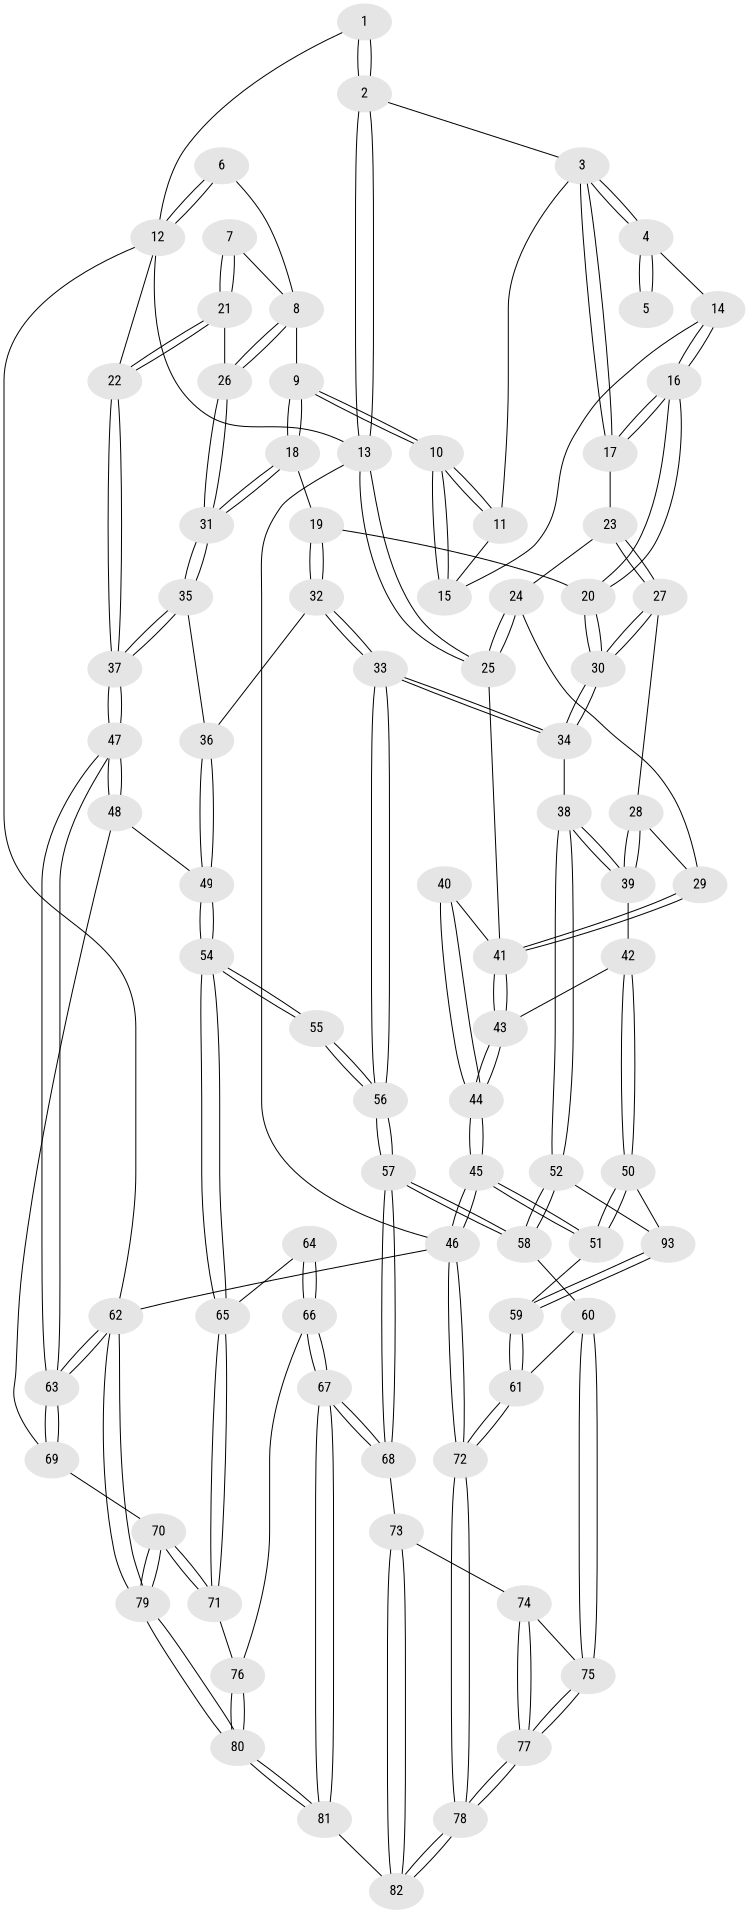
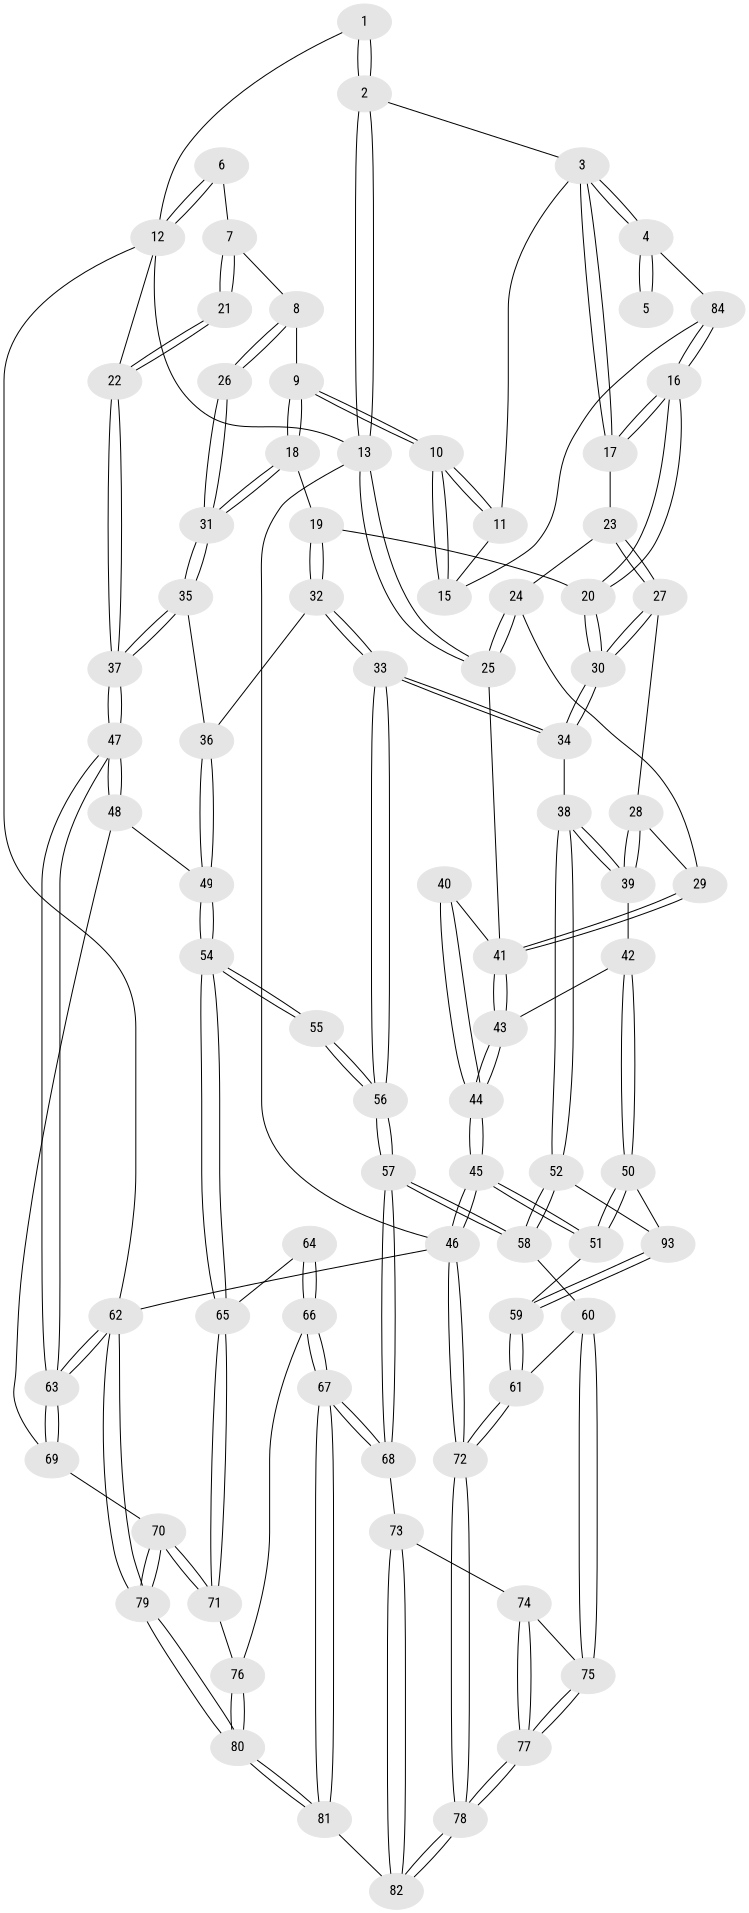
(272, 233) -> (226, 202)
(718, 310) -> (718, 310)
(225, 346) -> none
